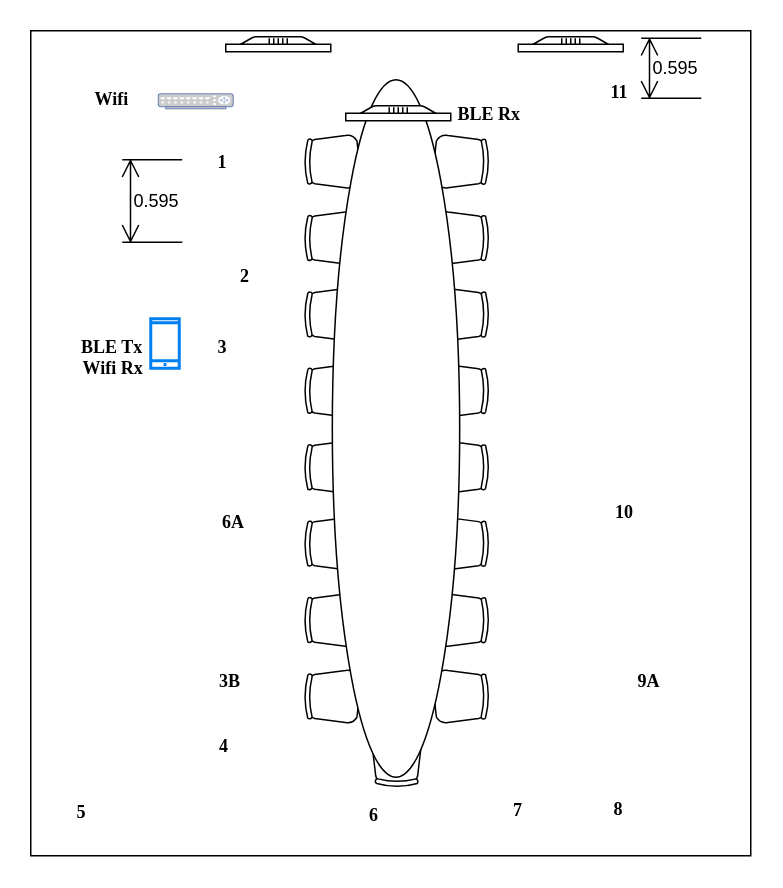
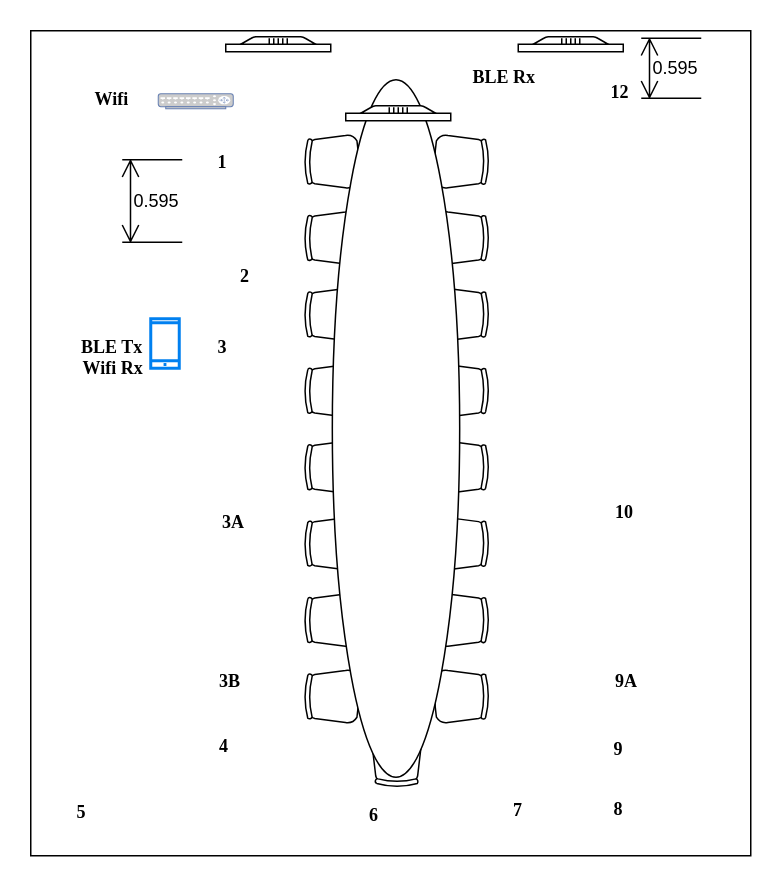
(621, 93) -> (621, 93)
(500, 115) -> (515, 77)
(233, 523) -> (233, 523)
(658, 681) -> (635, 681)
none -> (626, 749)
